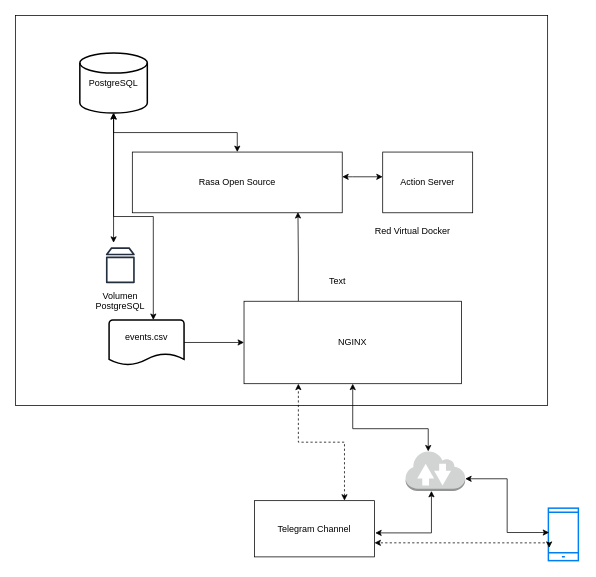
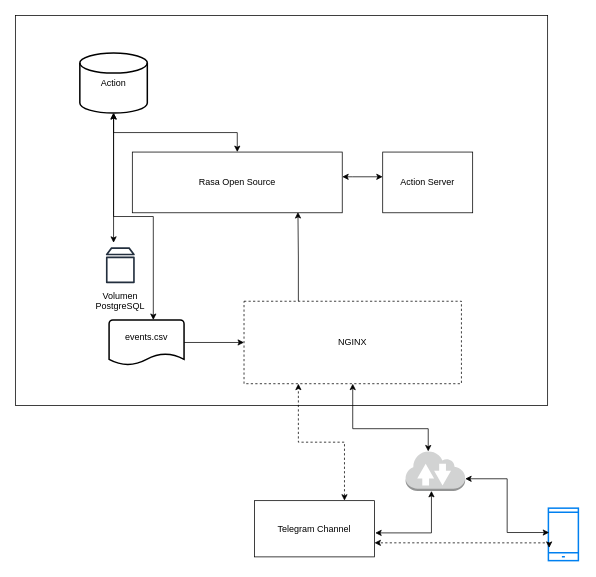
(114, 83) -> (114, 83)
(413, 231) -> none
(338, 282) -> none
(353, 342) -> (353, 342)
